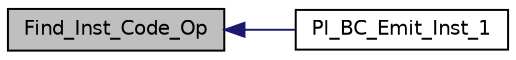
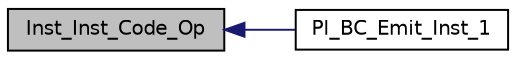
(116, 30) -> (116, 30)
